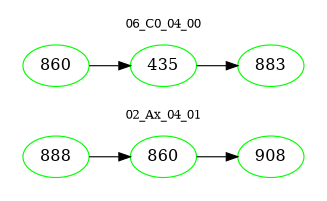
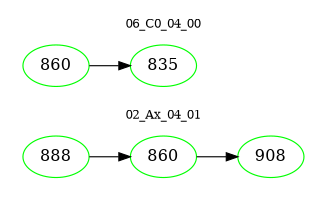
(163, 66) -> (163, 66)
(271, 66) -> none
